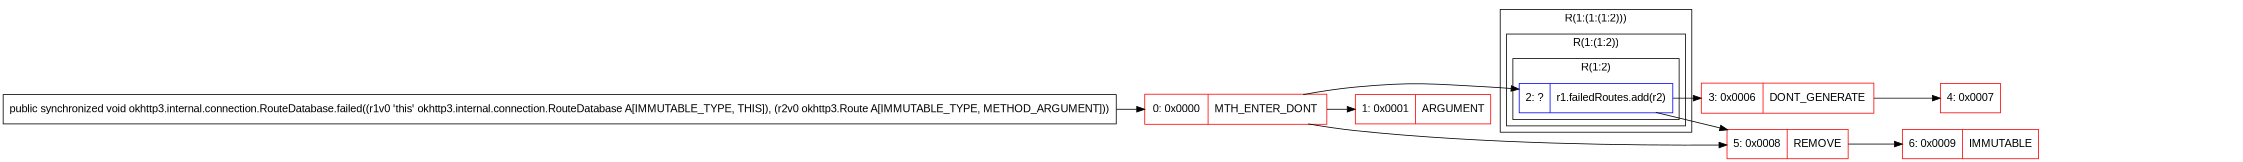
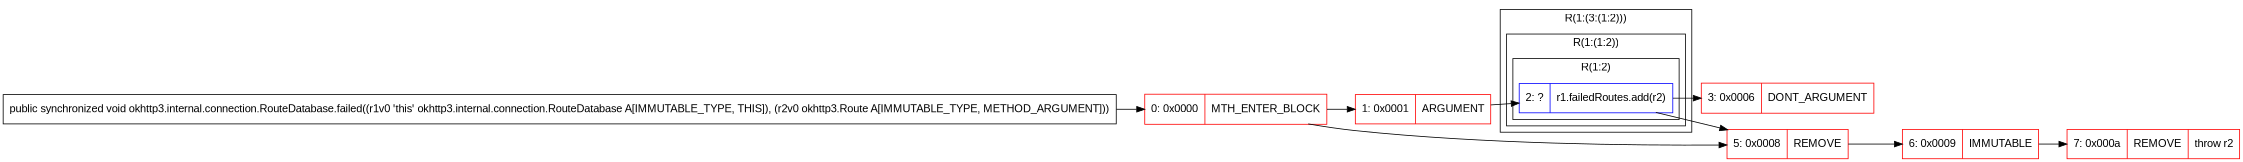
(1596, 19) -> (1596, 19)
(1407, 84) -> (1501, 104)
(1817, 98) -> (1818, 98)
(1970, 98) -> none
(1266, 109) -> (1266, 109)
none -> (2153, 144)
